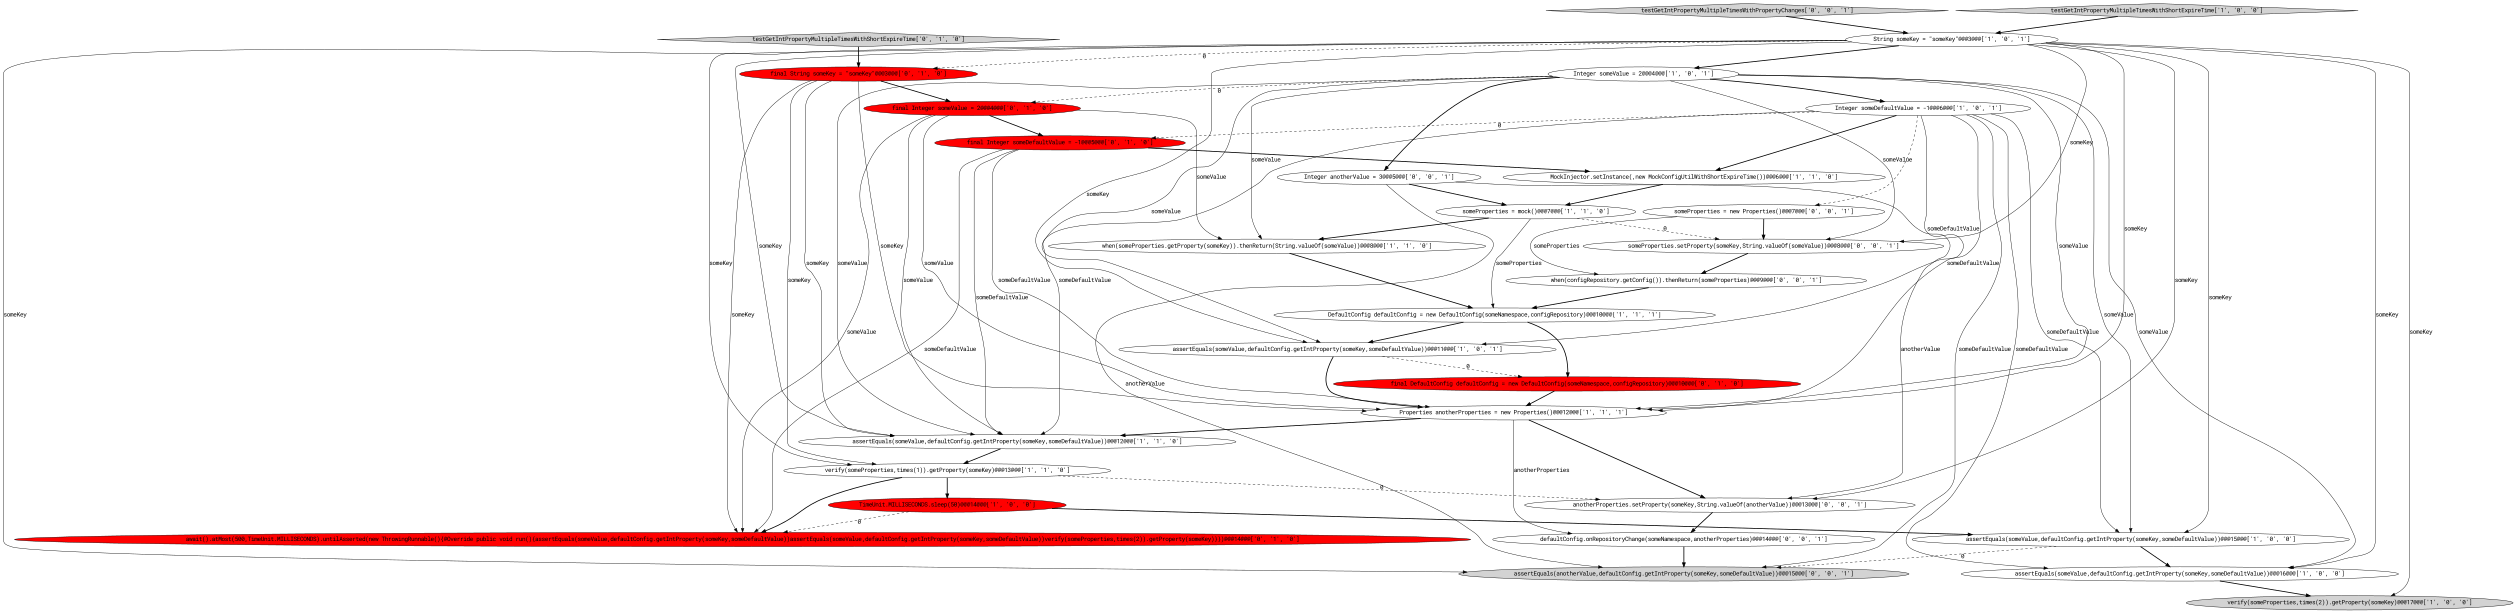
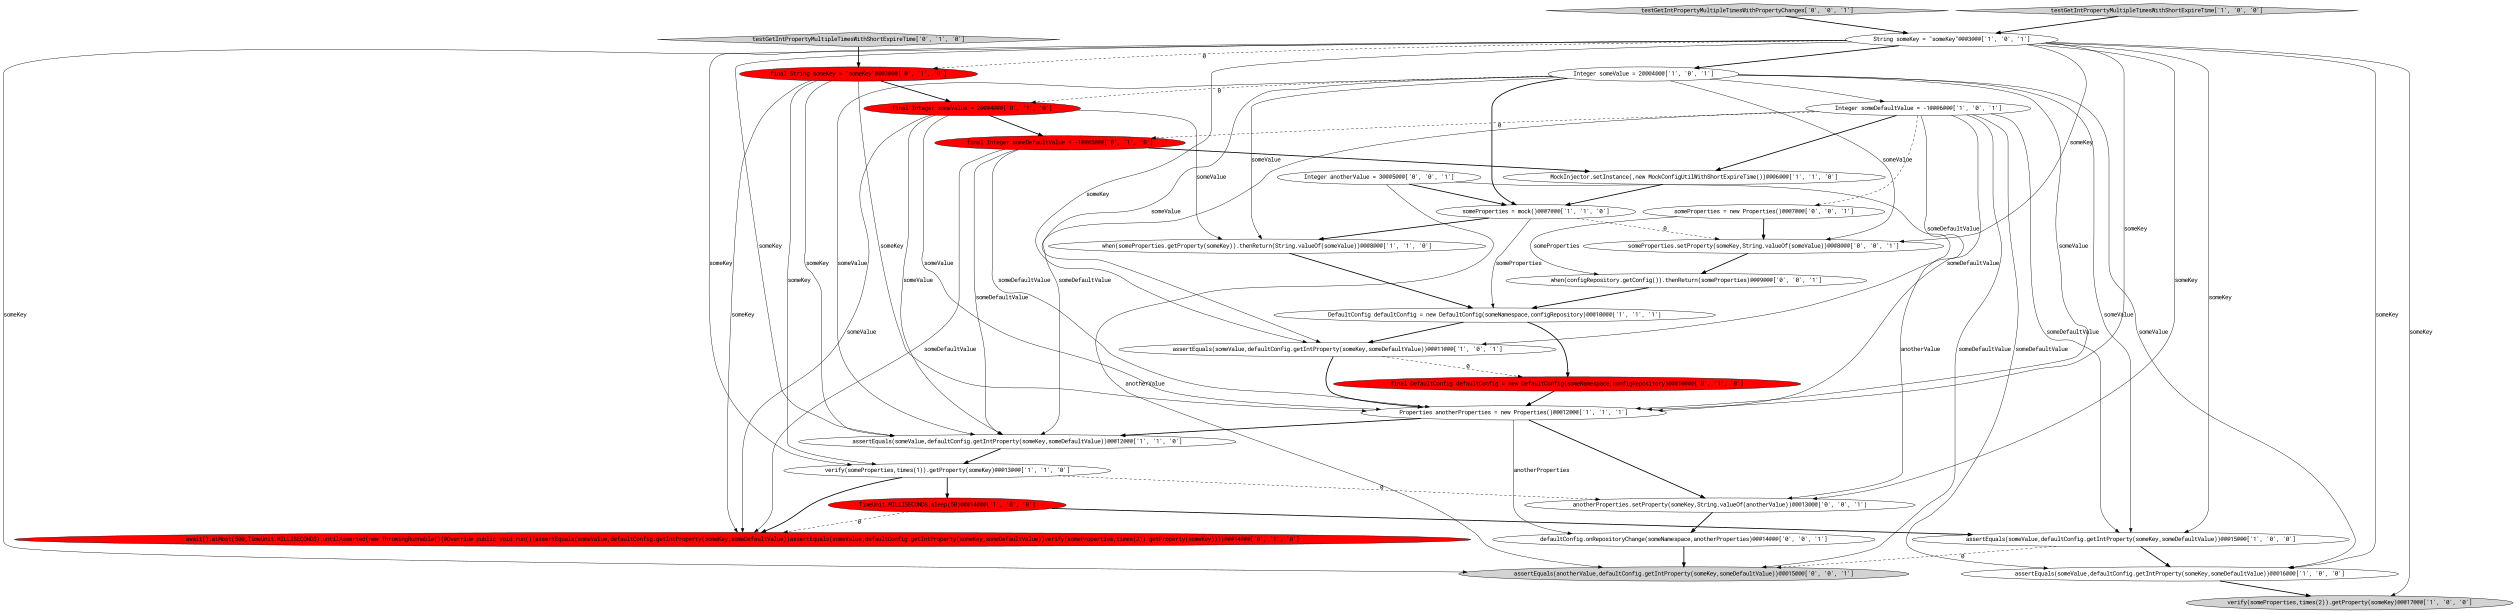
(1795, 88) -> (1795, 88)
(1463, 101) -> (1492, 117)
